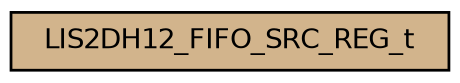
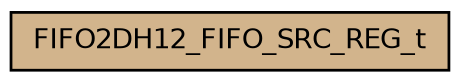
(230, 41) -> (230, 41)
